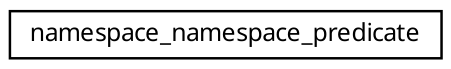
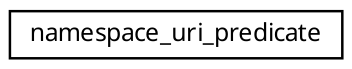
(226, 35) -> (176, 35)
